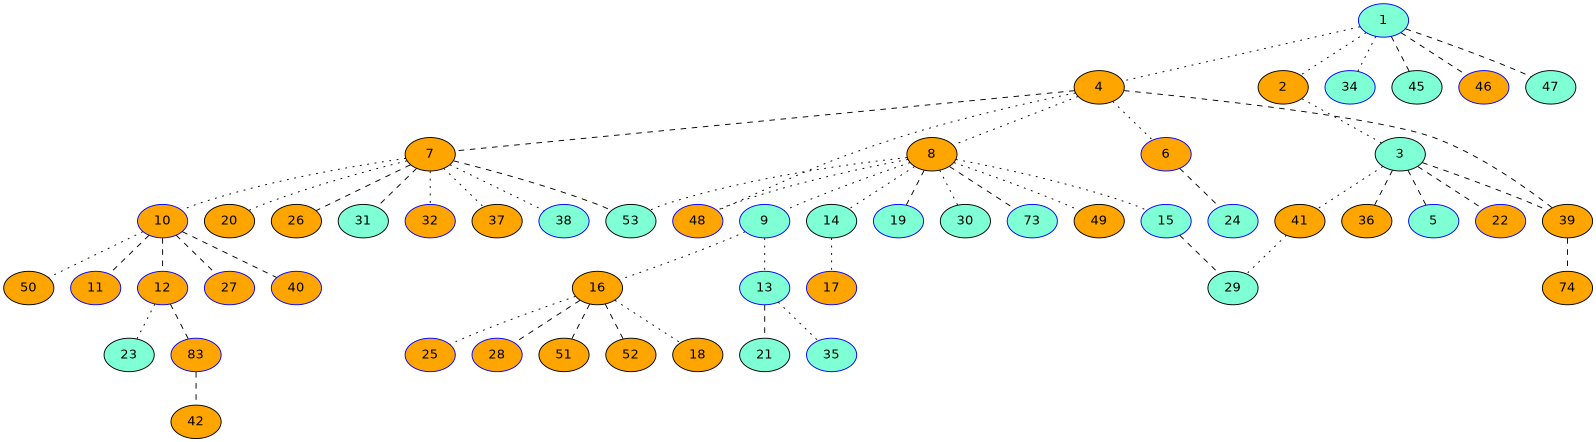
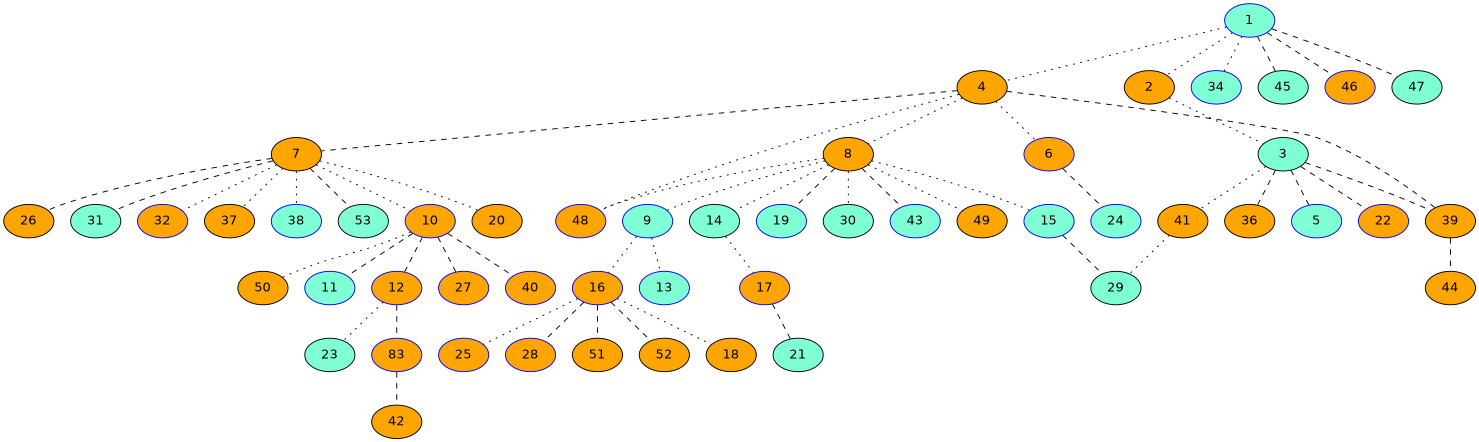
(777, 177) -> none
(1032, 221) -> (915, 221)
(96, 288) -> (330, 288)
(597, 288) -> (597, 288)
(1568, 288) -> (1450, 288)
(765, 322) -> (781, 322)
(832, 355) -> none
